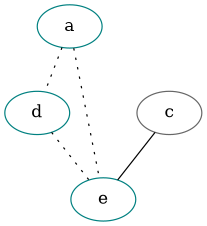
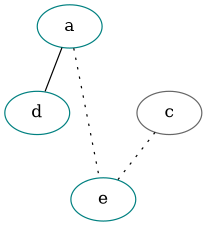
(54, 69) -> (54, 69)
(70, 156) -> none
(136, 156) -> (136, 156)
